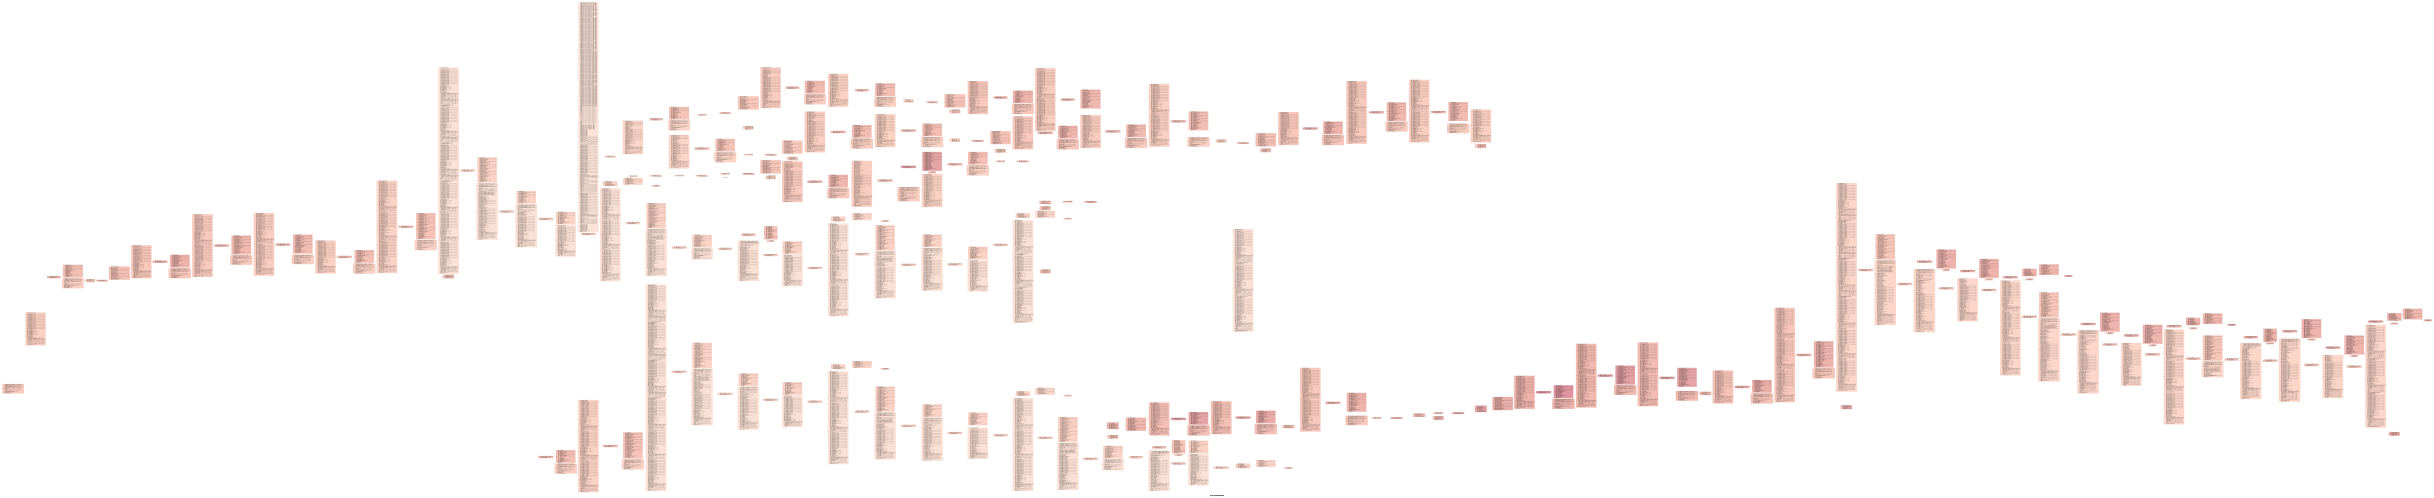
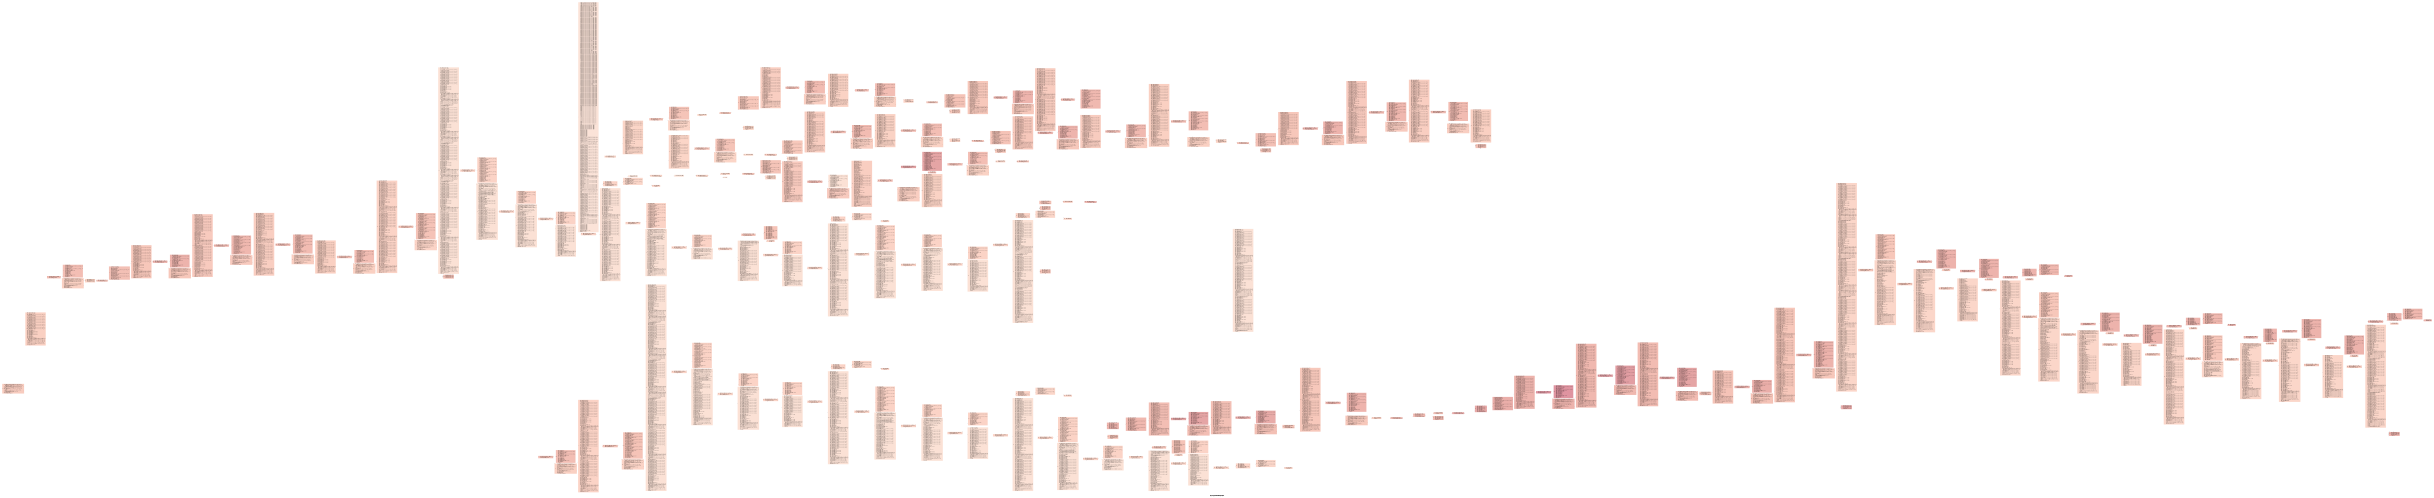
(838, 181) -> (838, 181)
